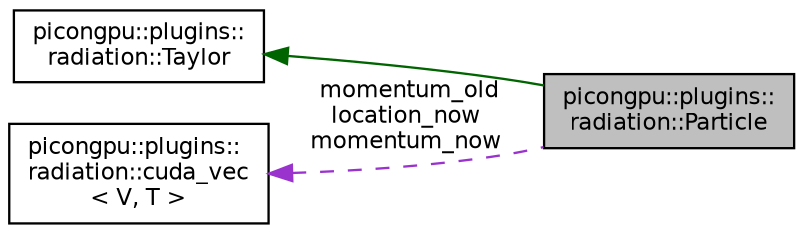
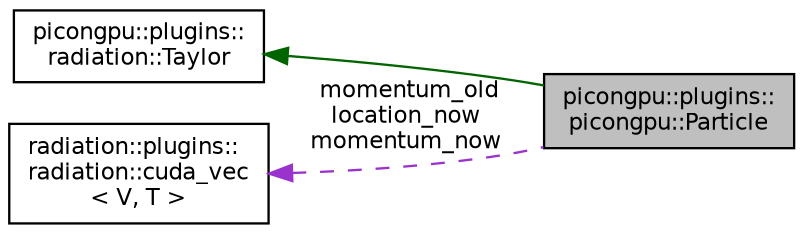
(669, 111) -> (669, 111)
(139, 174) -> (139, 174)
